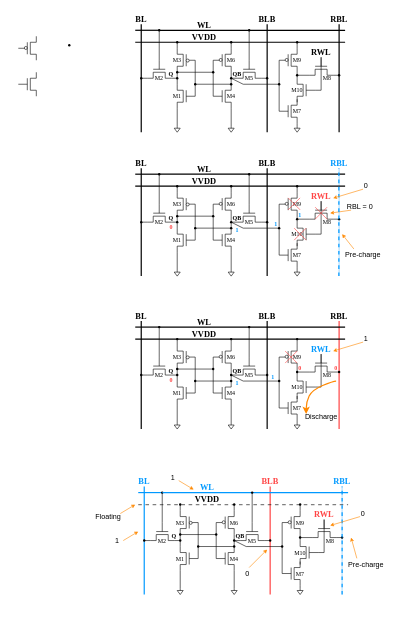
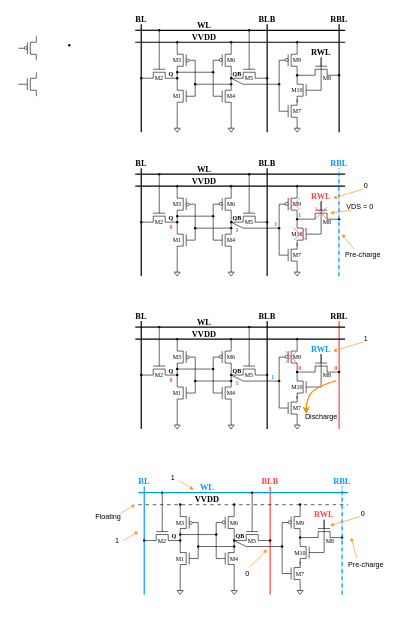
(360, 207) -> (360, 207)
